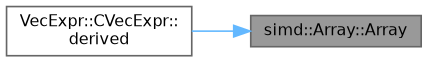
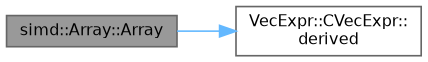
(213, 31) -> (198, 31)
